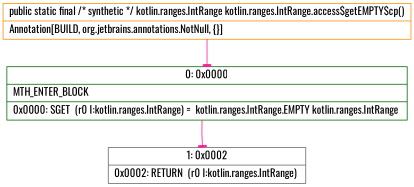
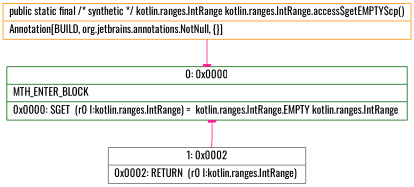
(202, 132) -> (212, 136)
